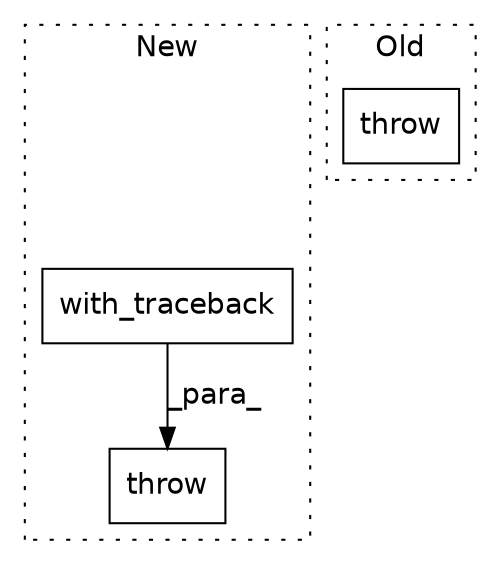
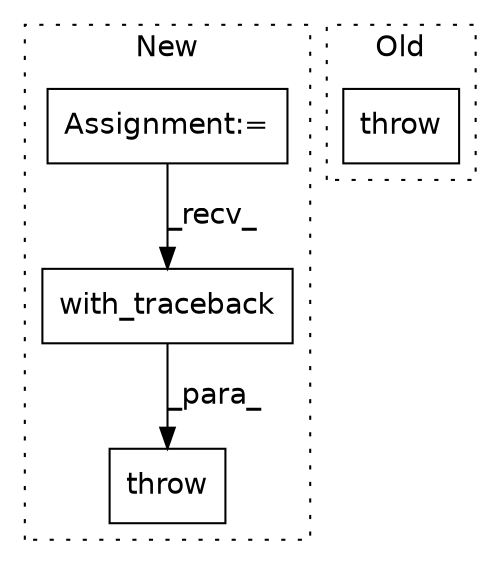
none -> (168, 126)
